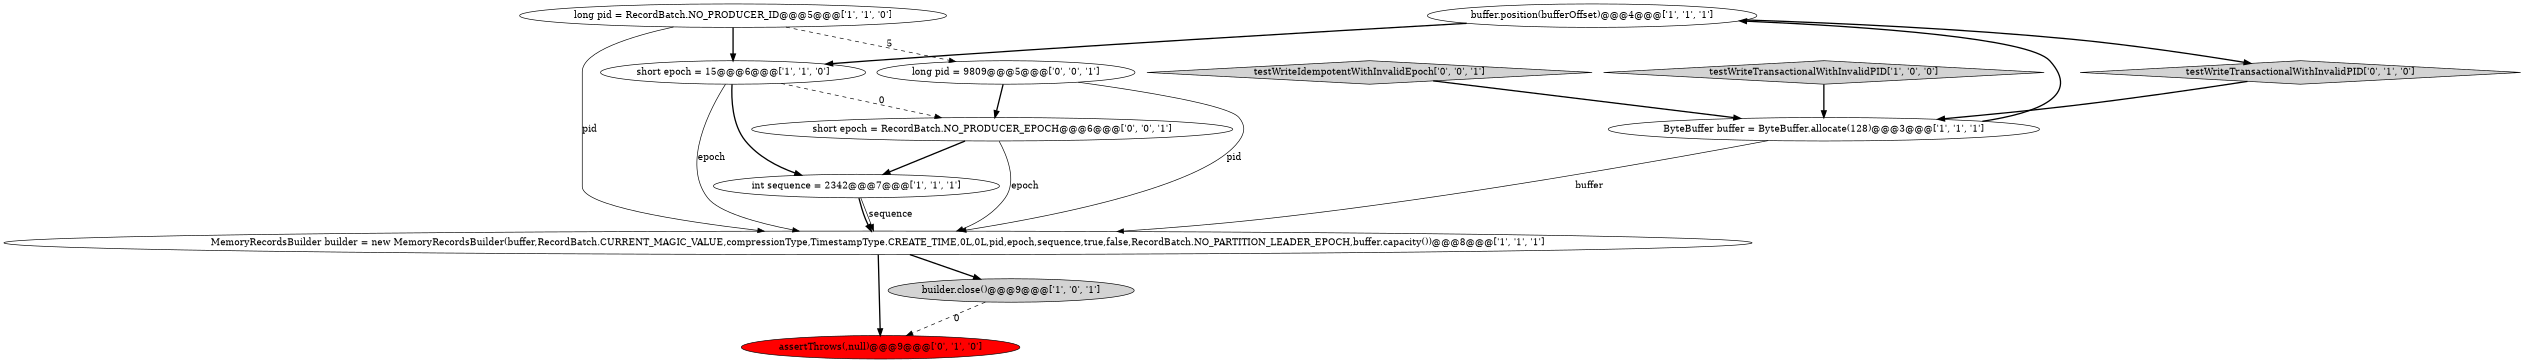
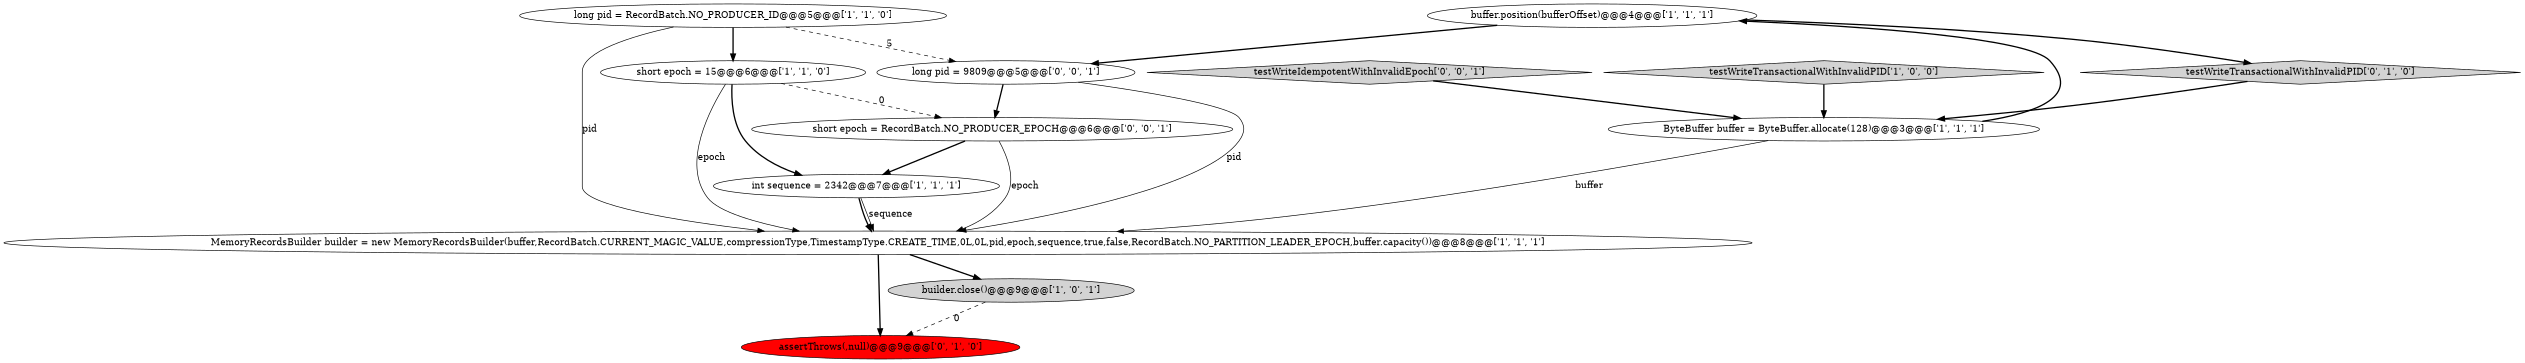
(1150, 42) -> (1298, 44)
